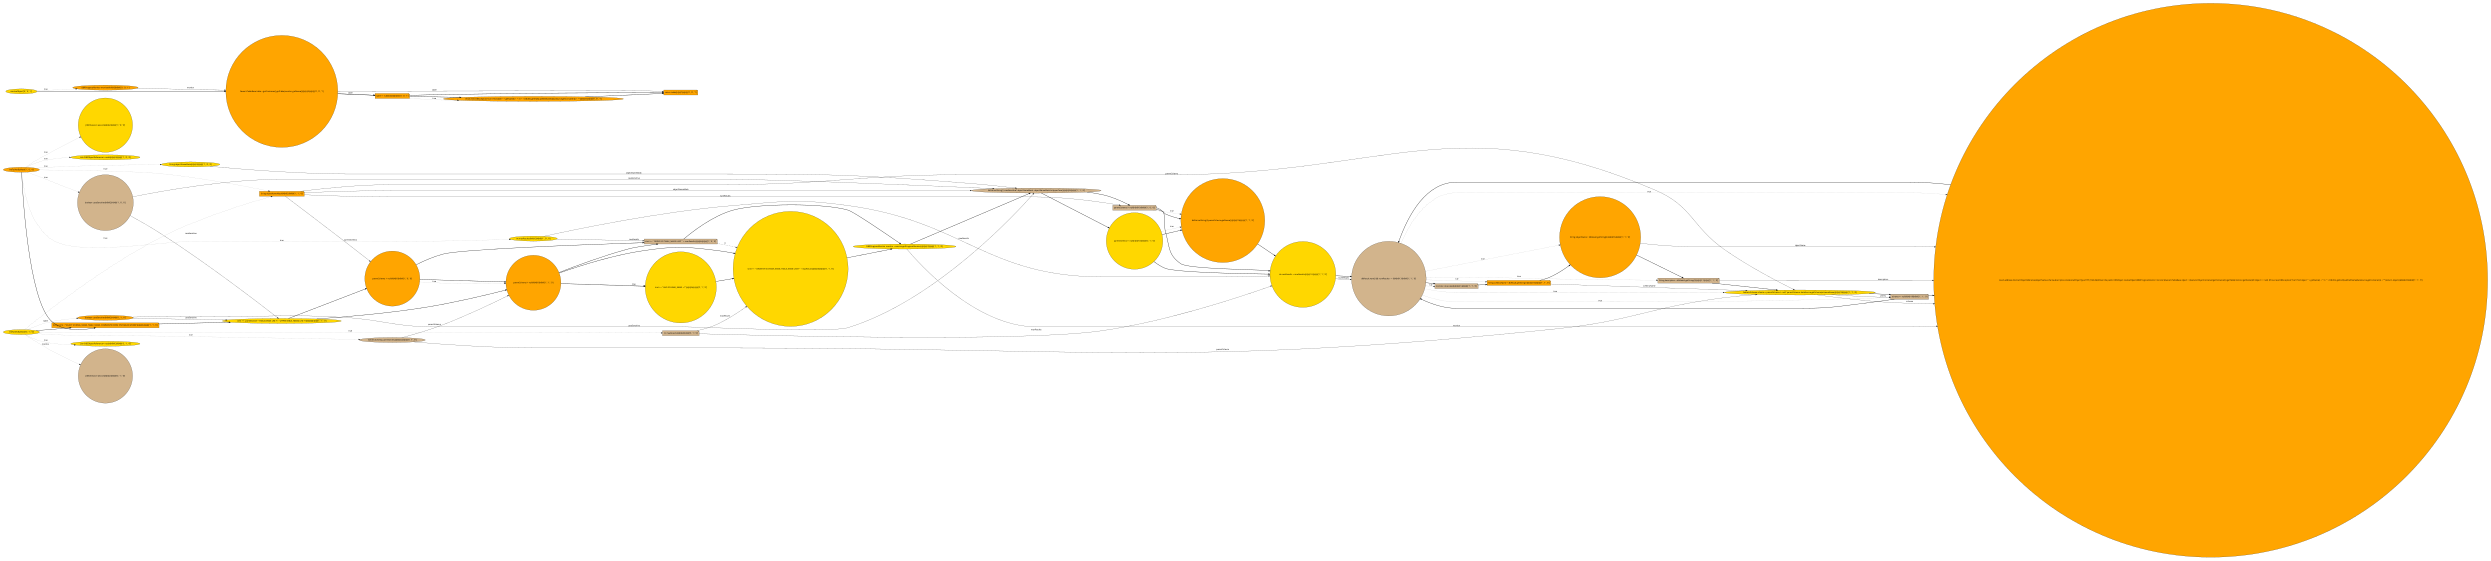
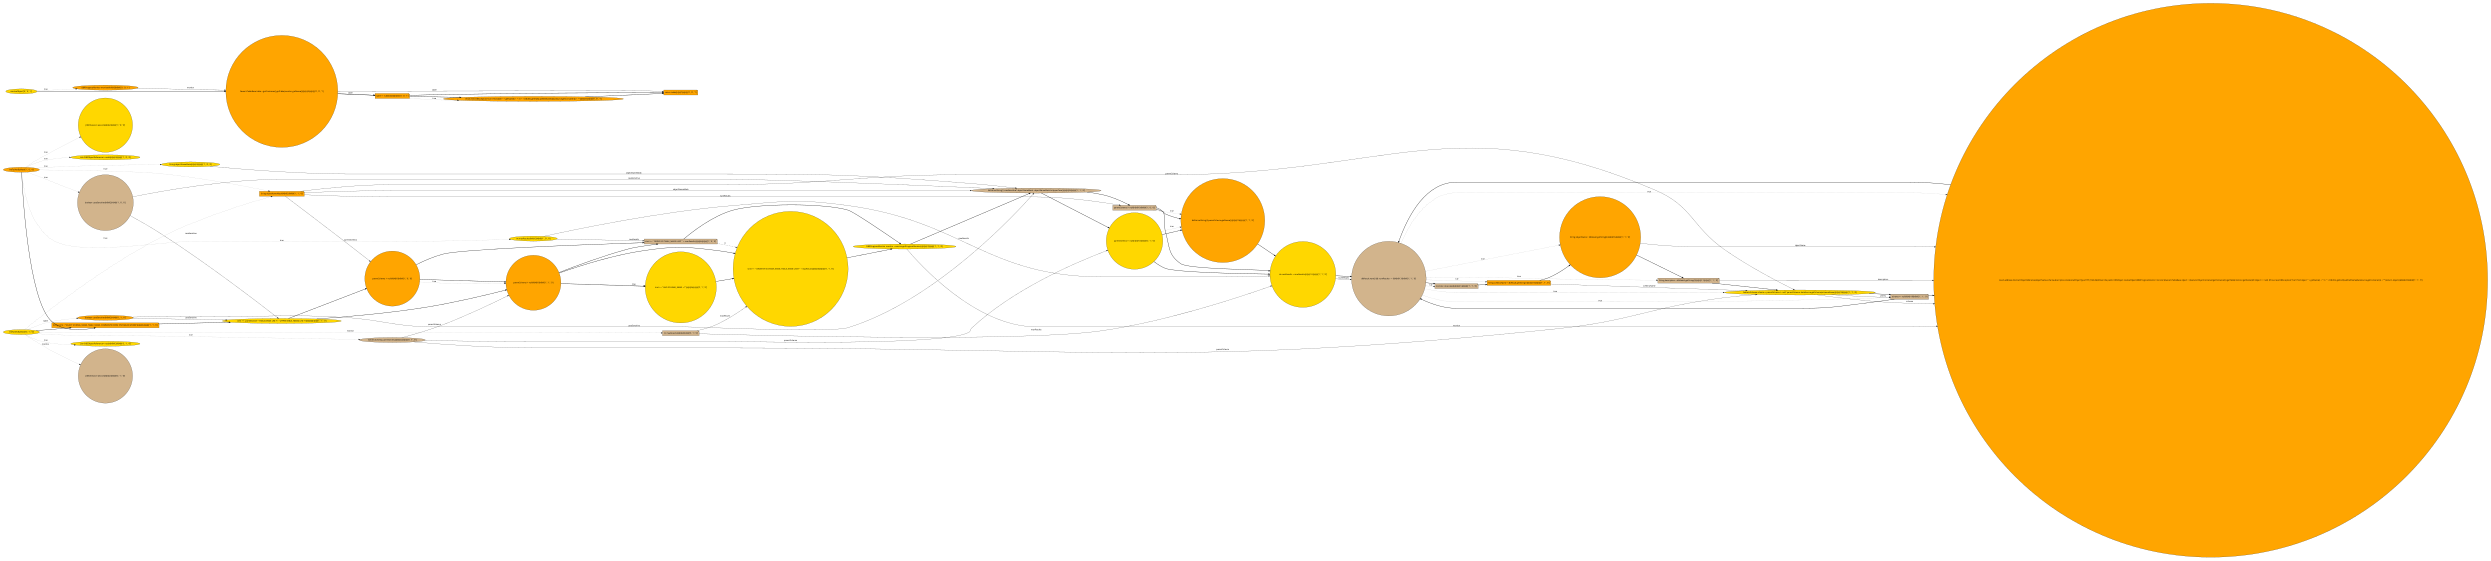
(350, 331) -> (350, 331)
none -> (778, 342)
